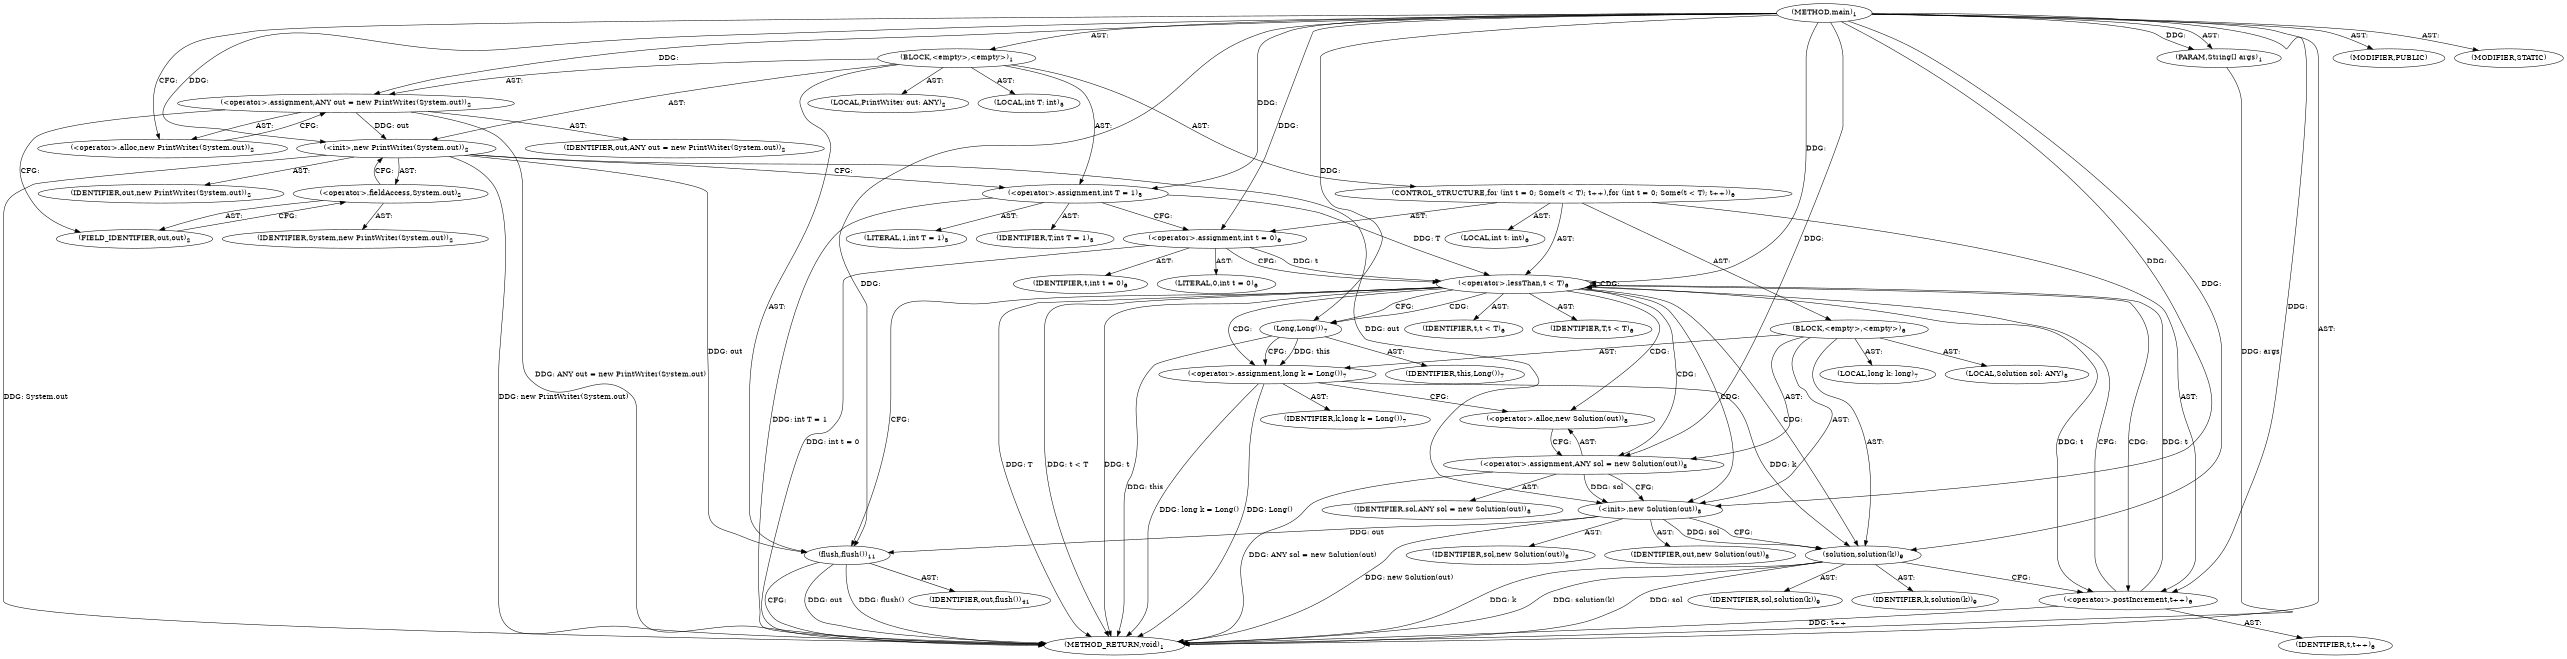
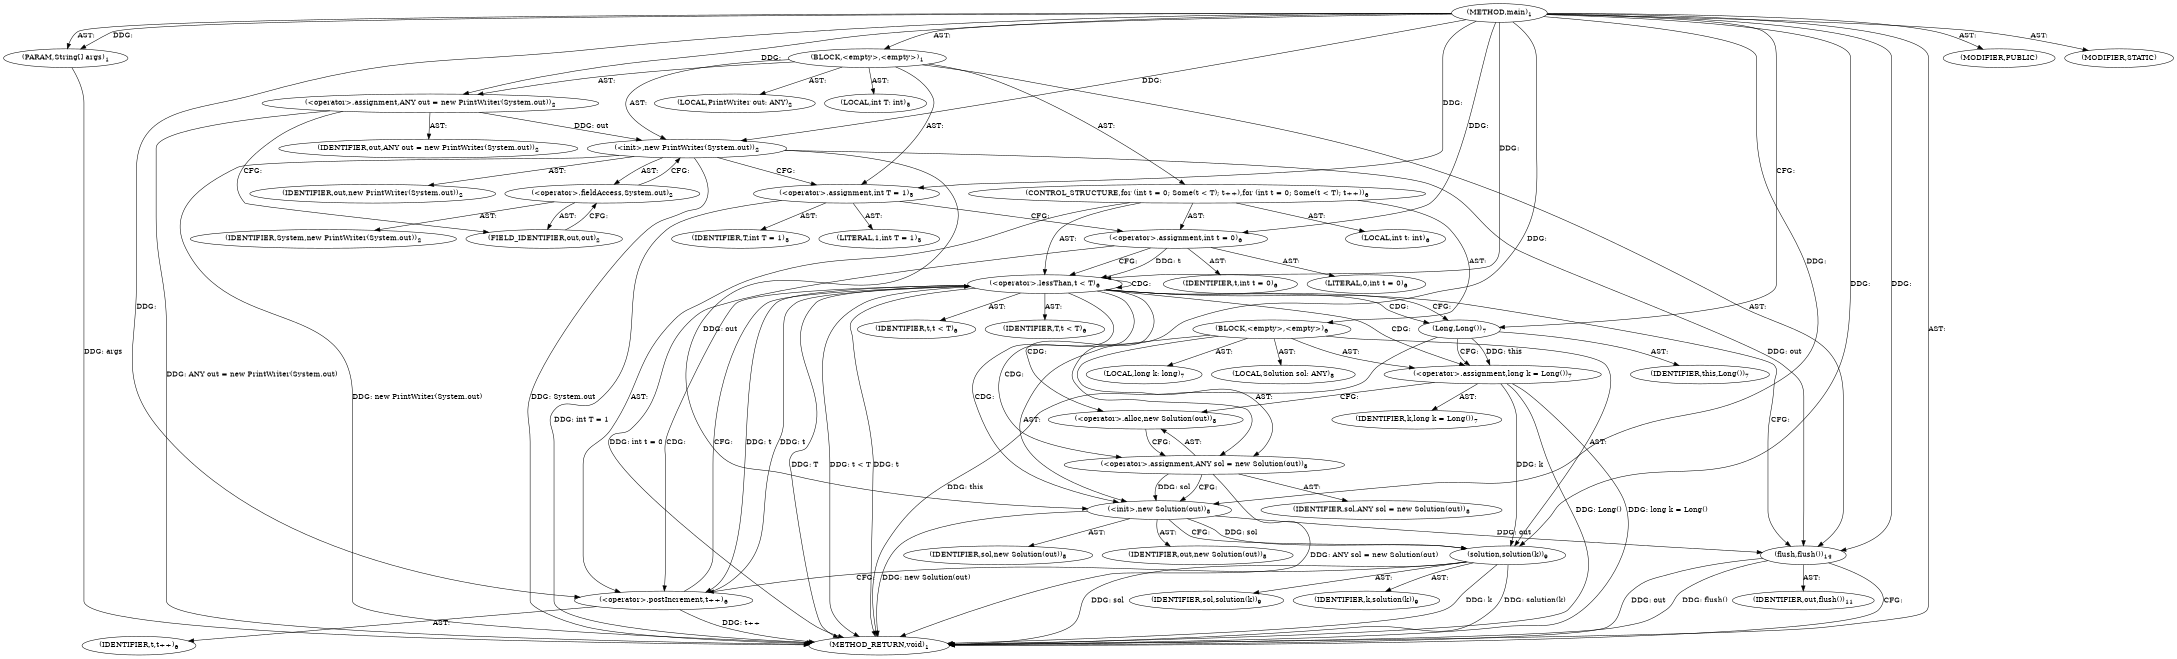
(163, 149) -> none
(1332, 171) -> (1787, 171)
(1330, 217) -> none
(1746, 377) -> none
(872, 555) -> (1828, 555)
(1026, 600) -> (1850, 600)
